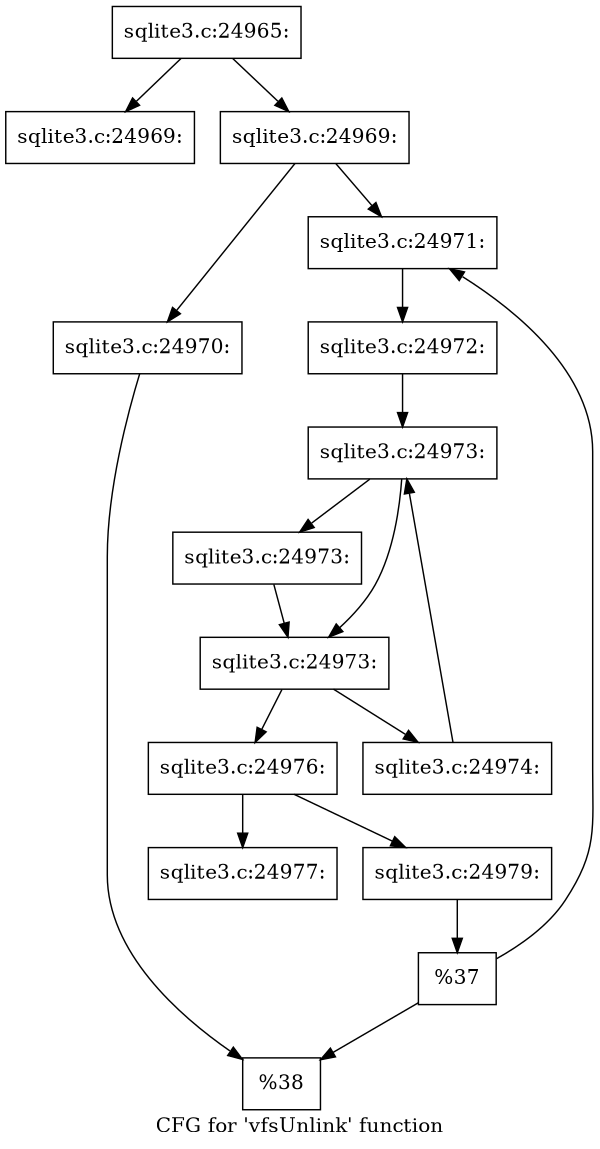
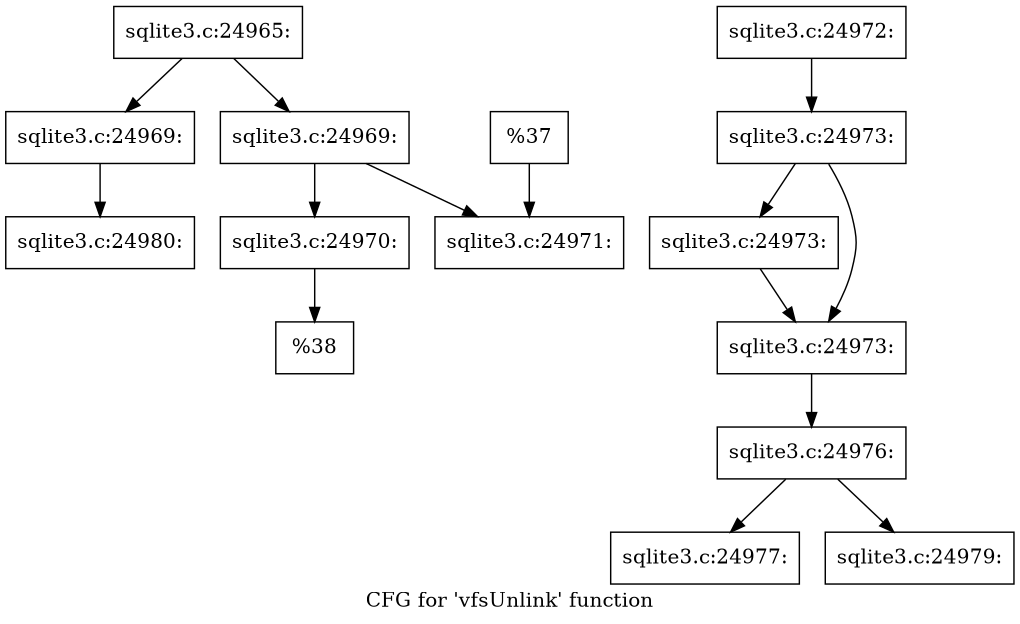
none -> (100, 243)
(403, 288) -> none
(457, 768) -> none
(457, 919) -> none
(376, 1028) -> none
